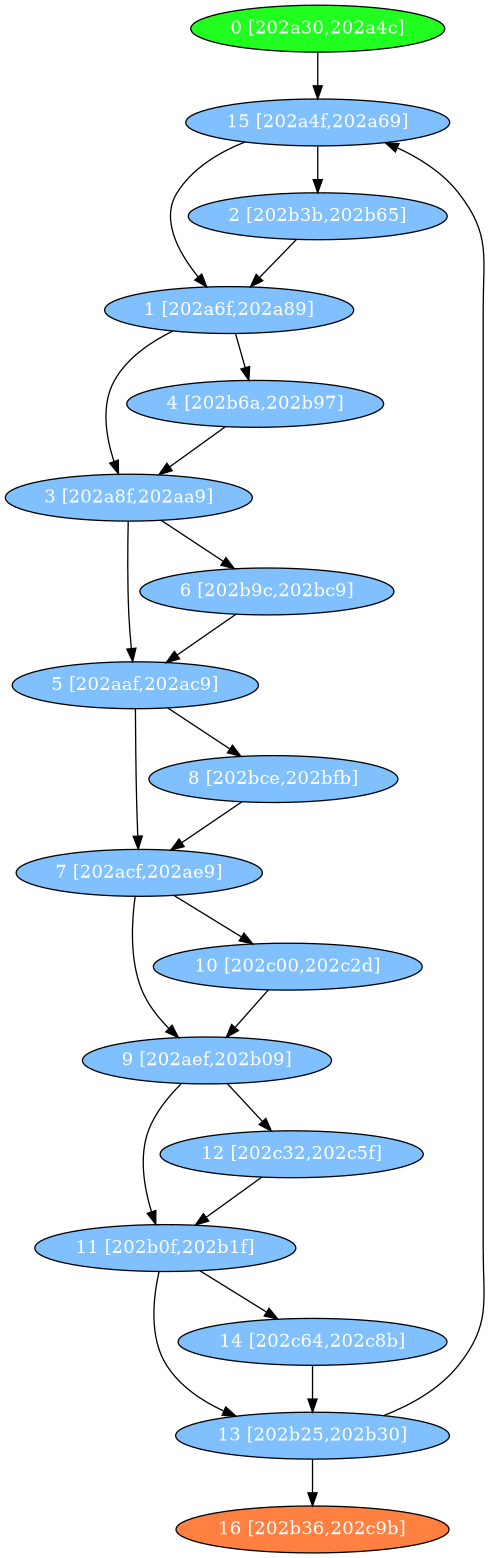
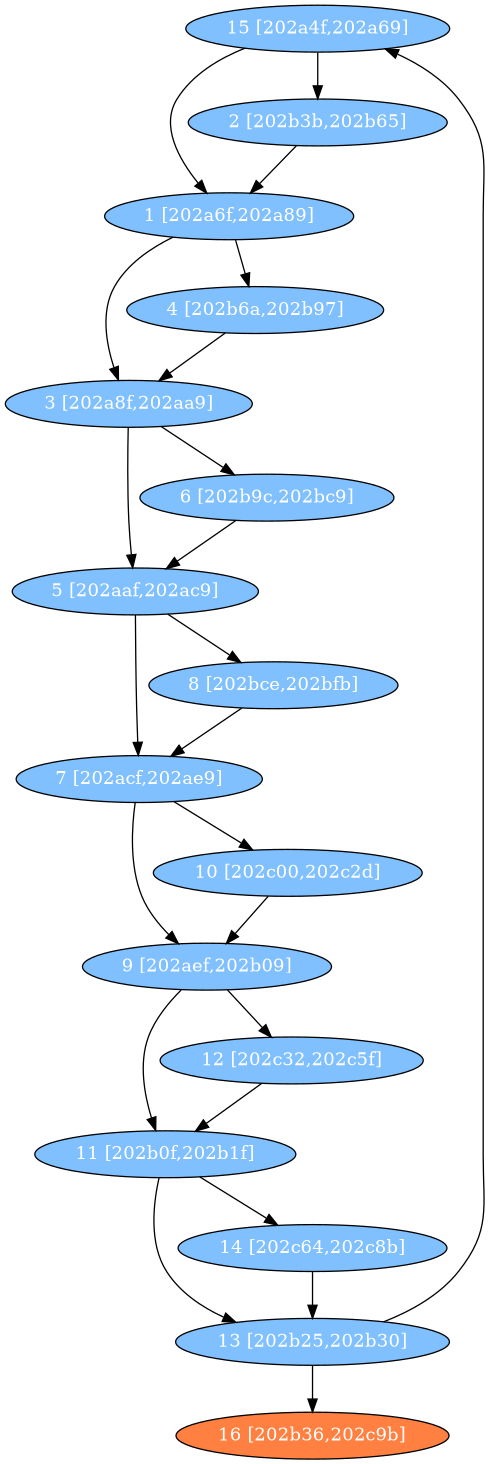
(318, 29) -> none
